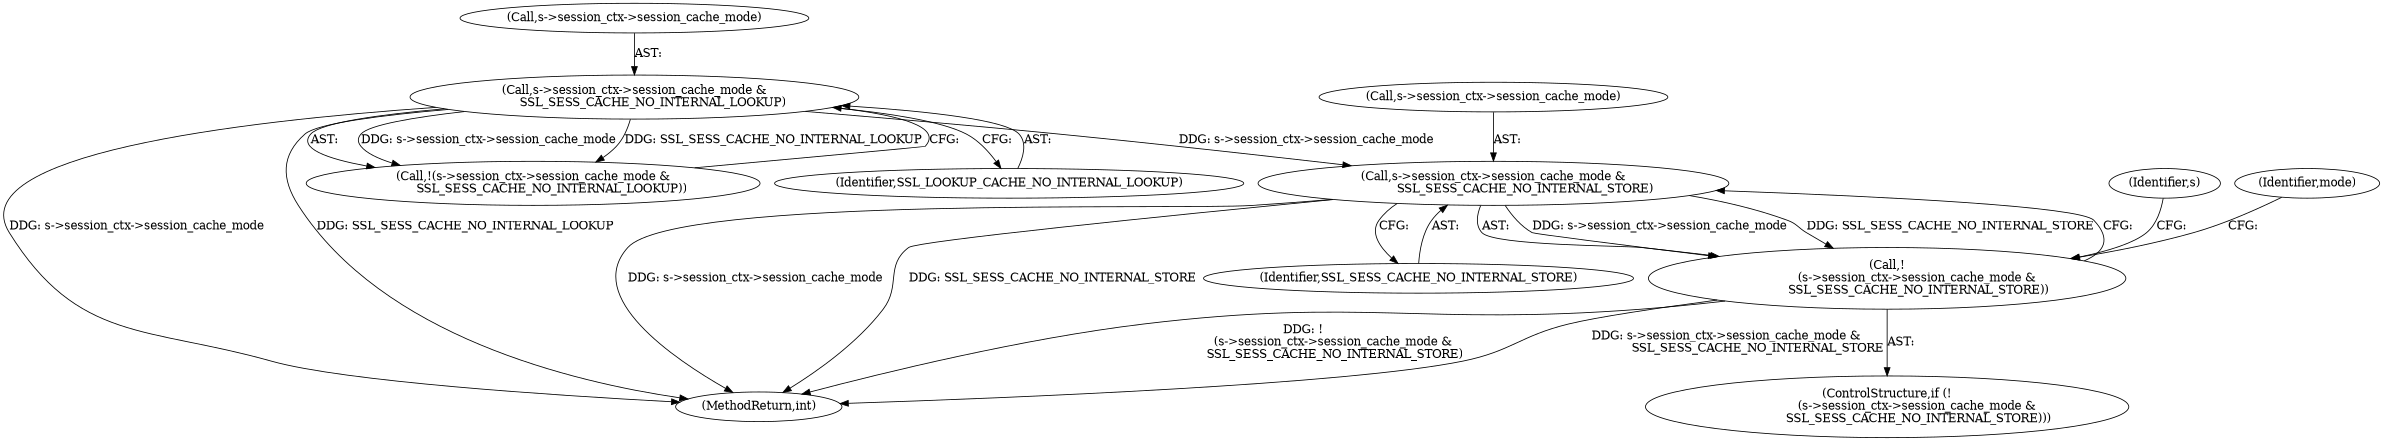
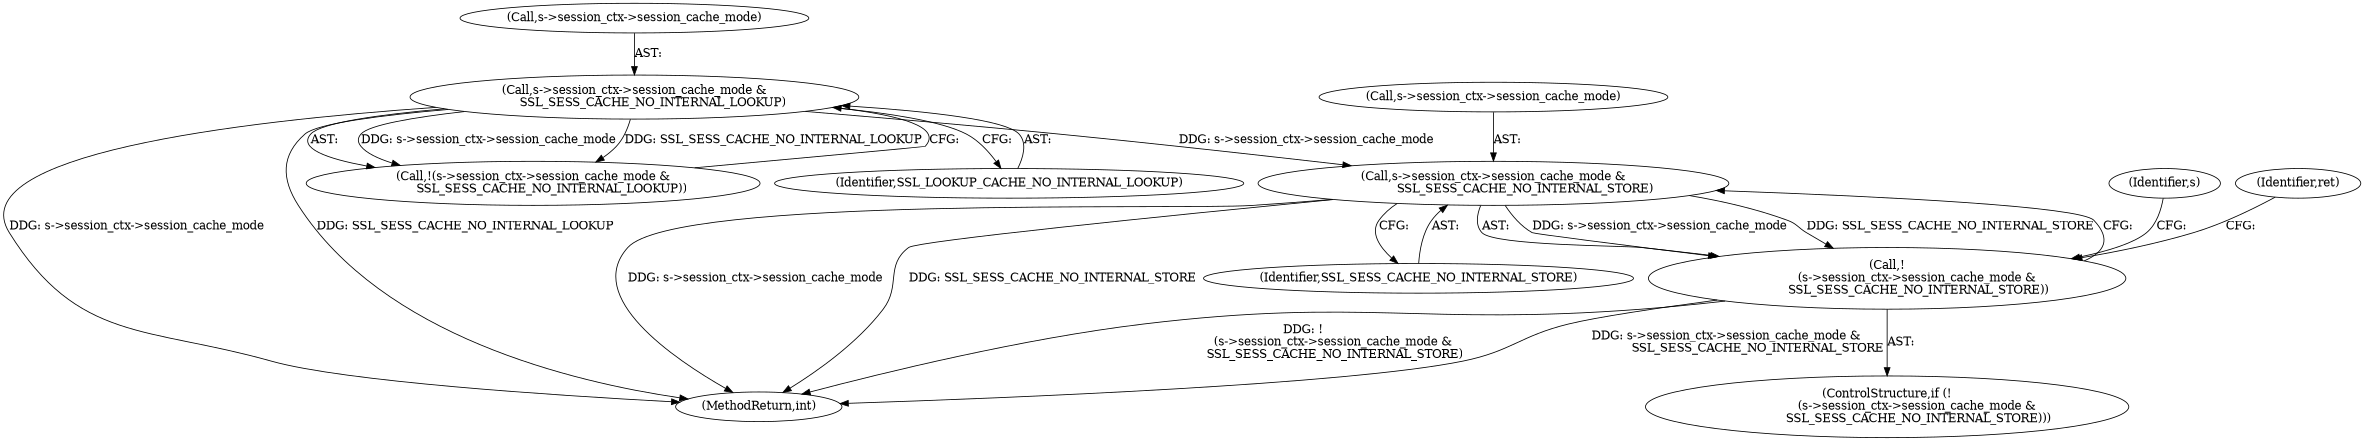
(2307, 183) -> (2298, 183)
